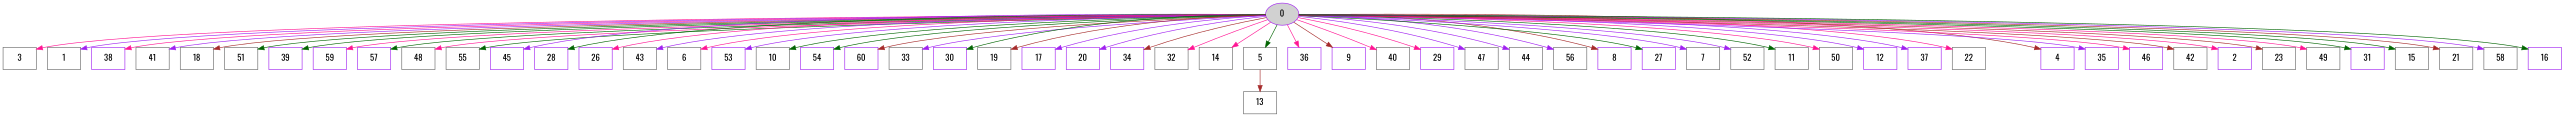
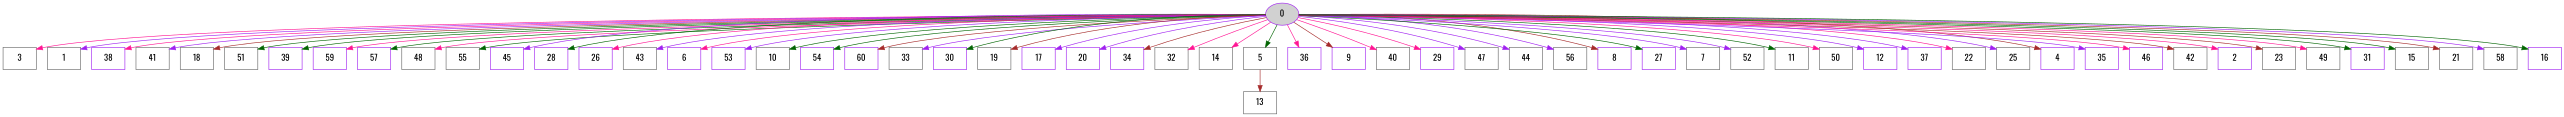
(684, 58) -> (684, 58)
none -> (2013, 58)
